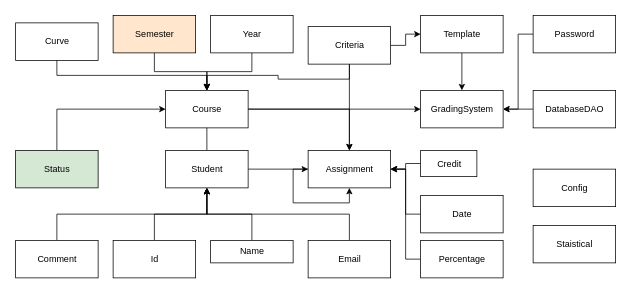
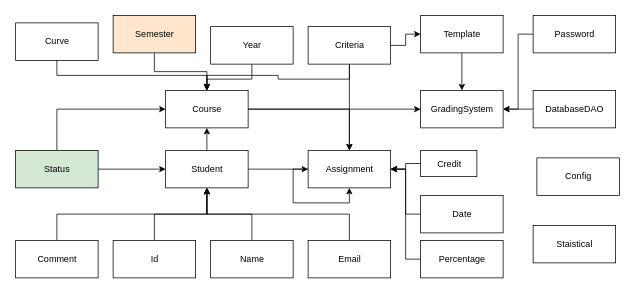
(252, 34) -> (252, 45)
(207, 132) -> (207, 134)
none -> (159, 169)
(574, 188) -> (578, 177)
(252, 252) -> (252, 259)
